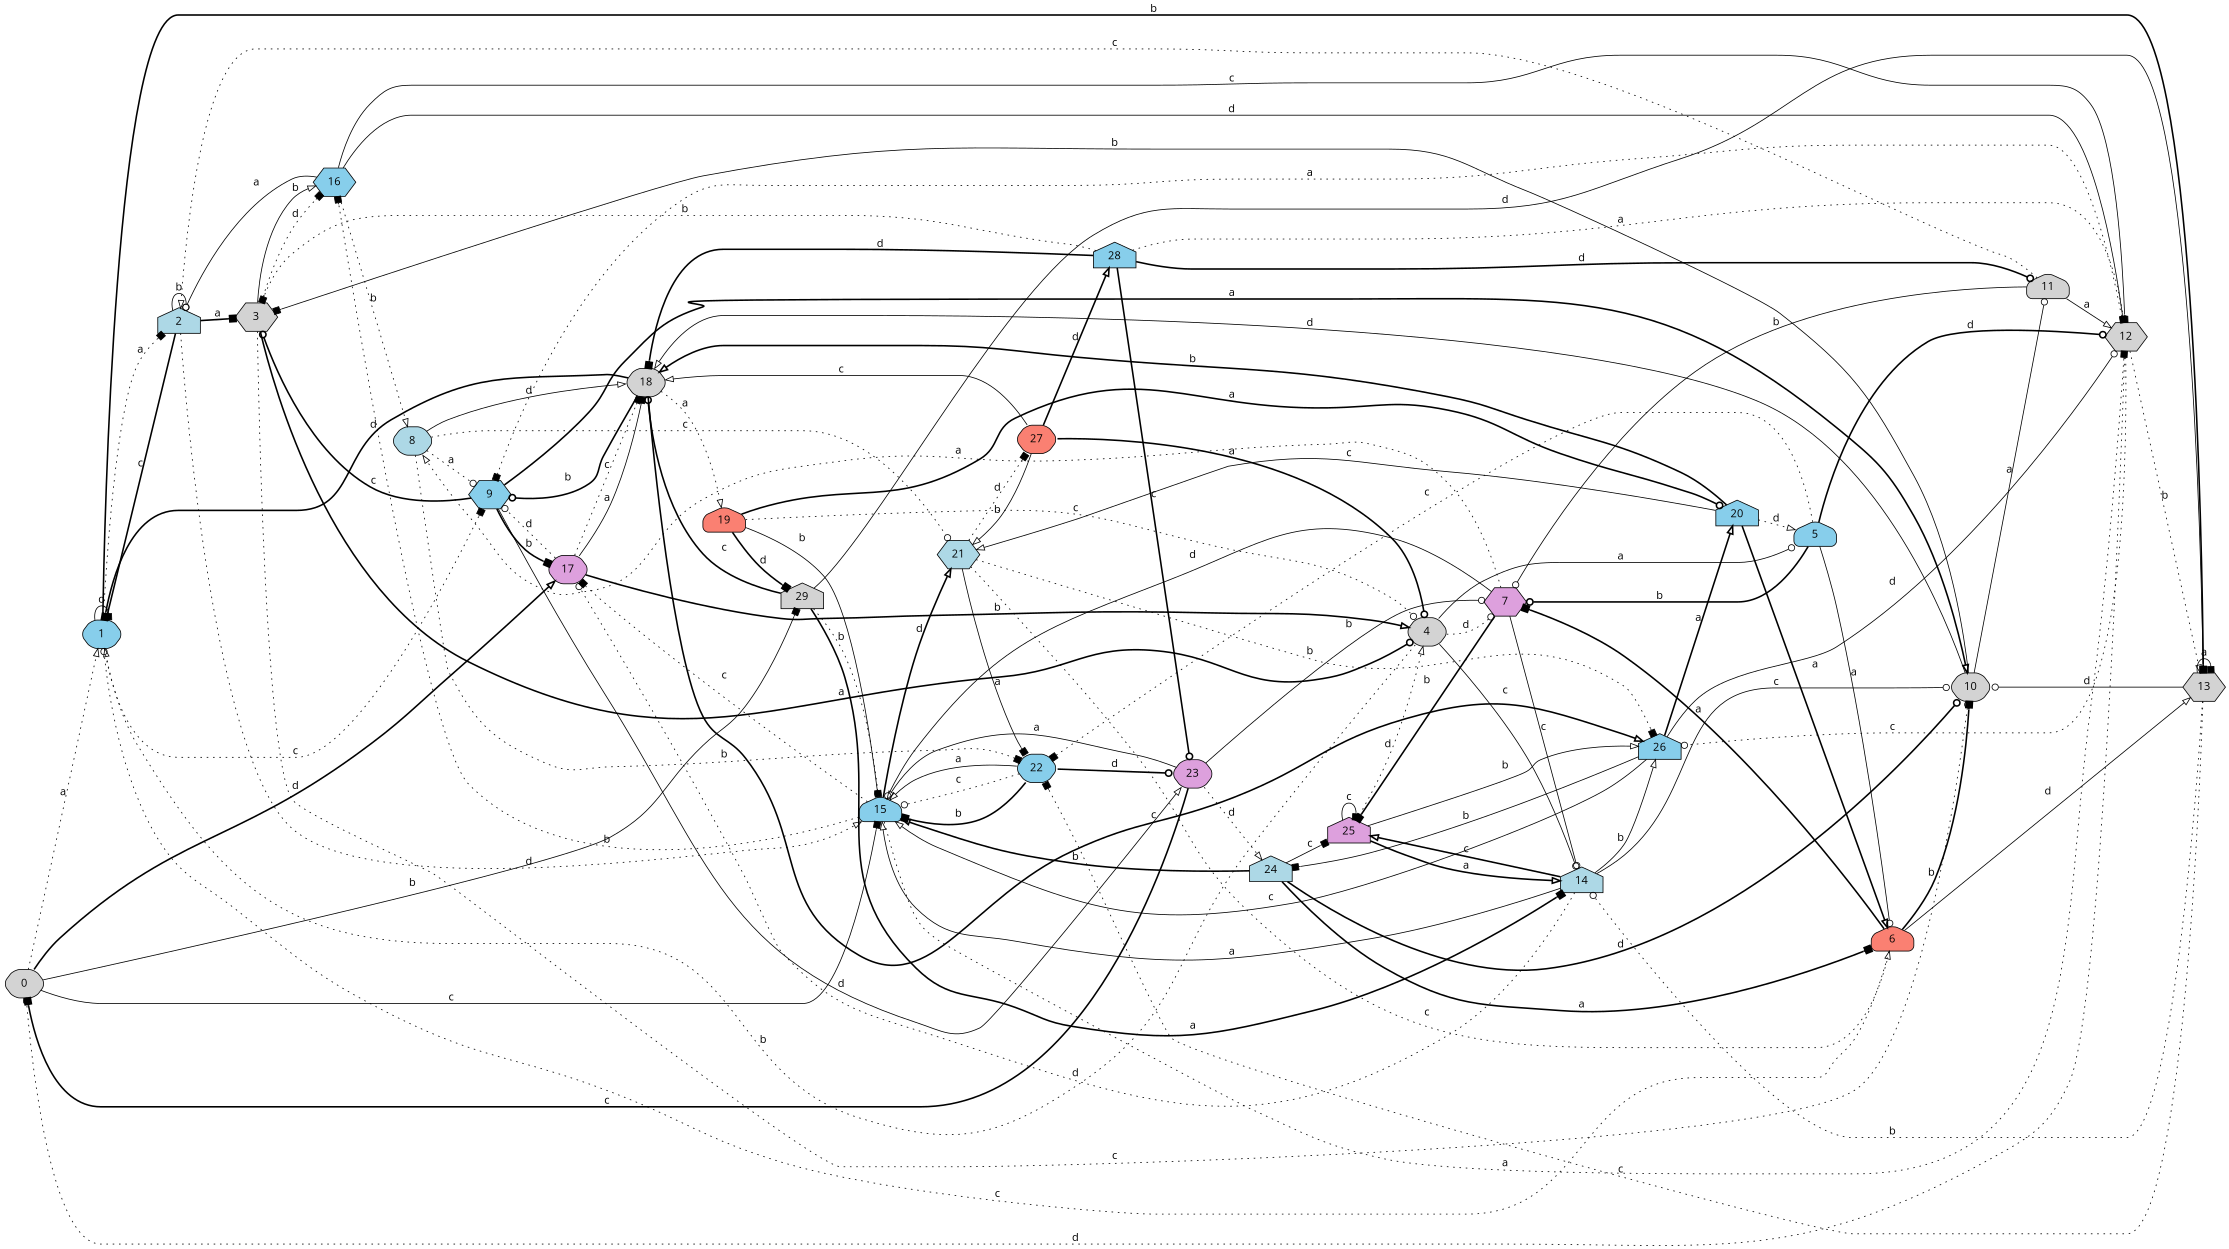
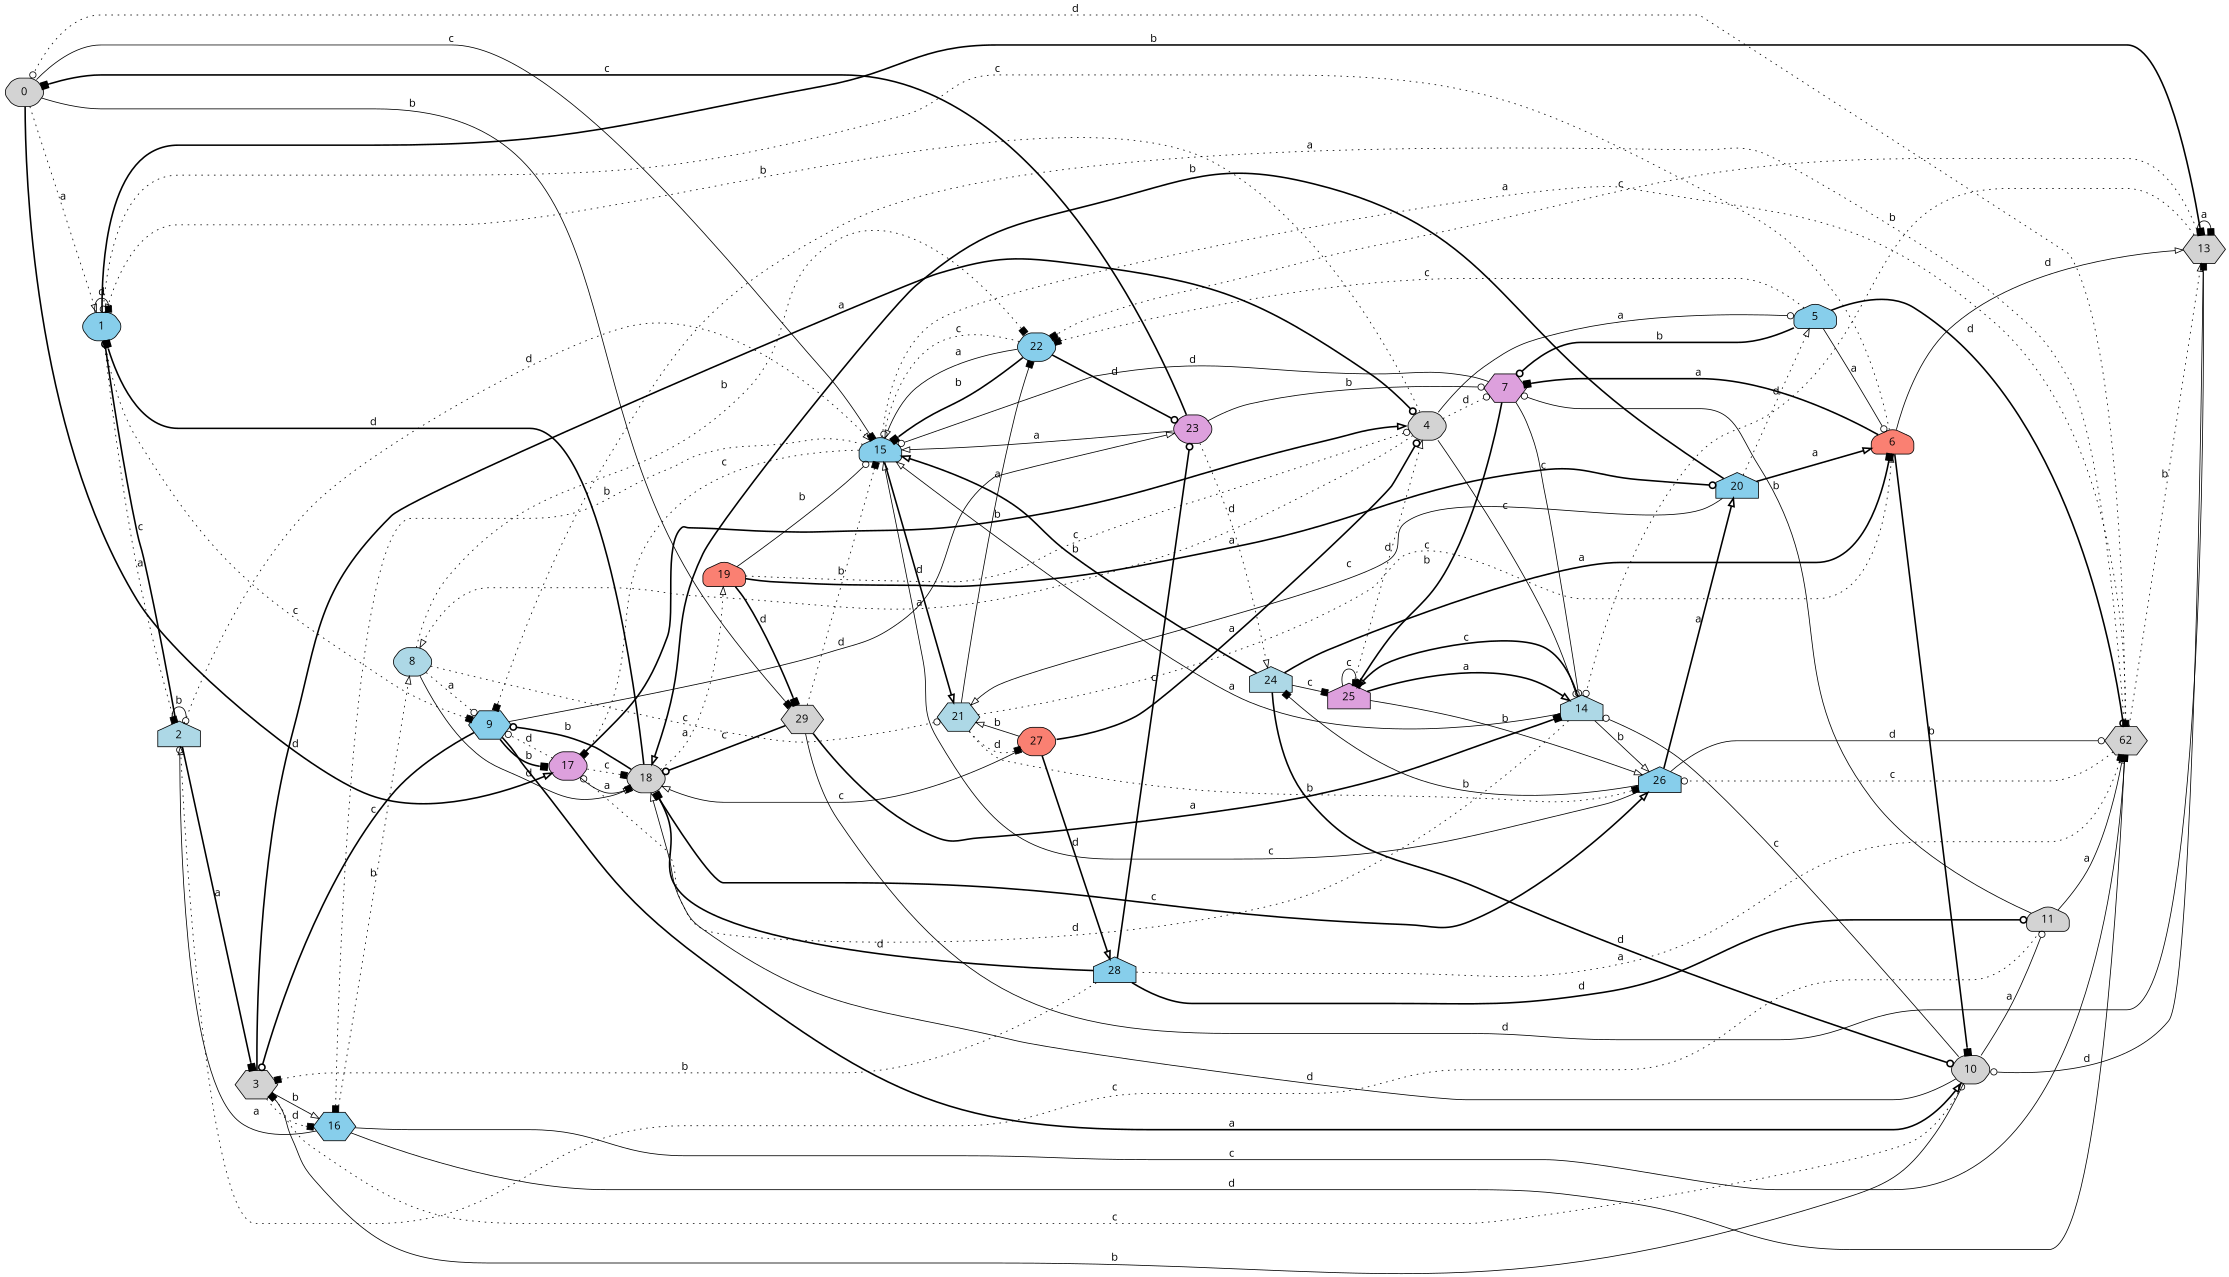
(2126, 337) -> (2126, 741)
(951, 458) -> (950, 606)
(802, 597) -> (802, 719)
(1726, 702) -> (1804, 883)
